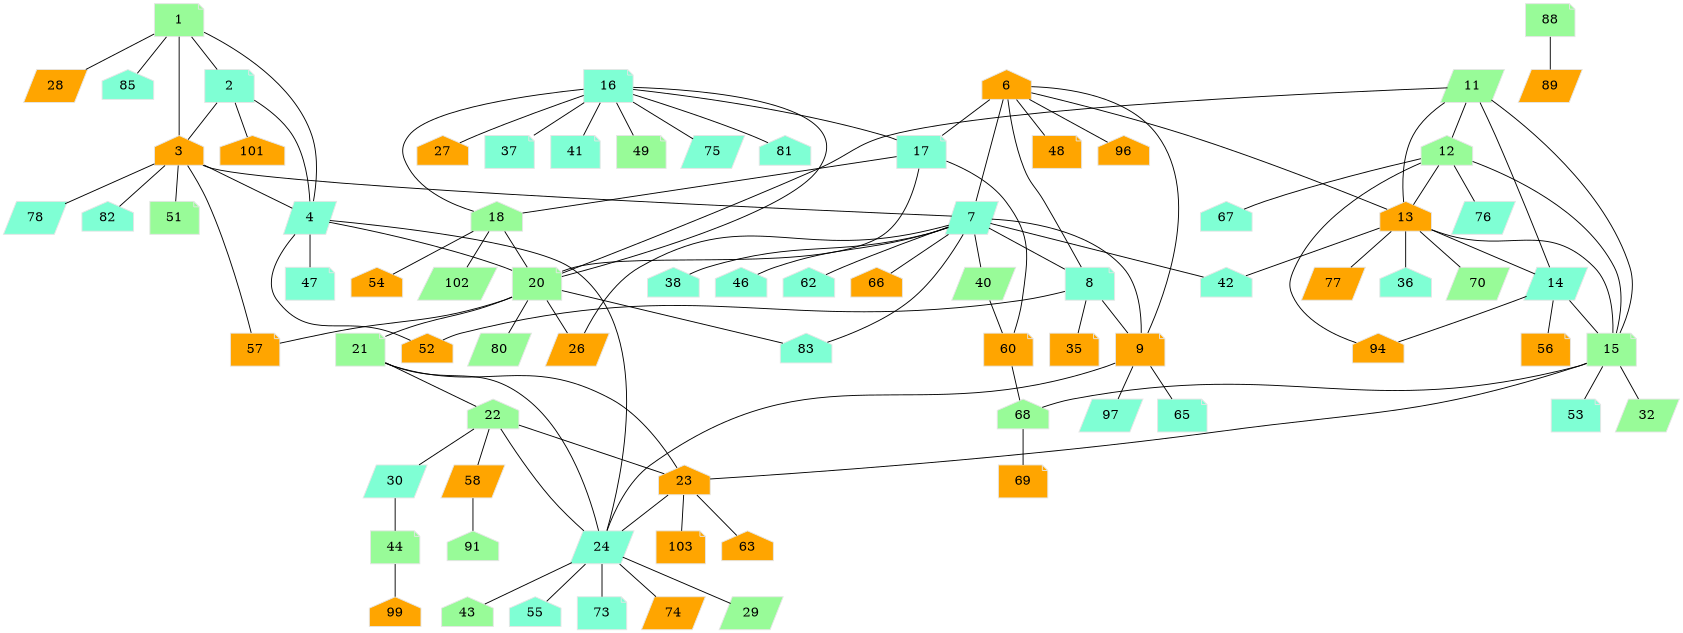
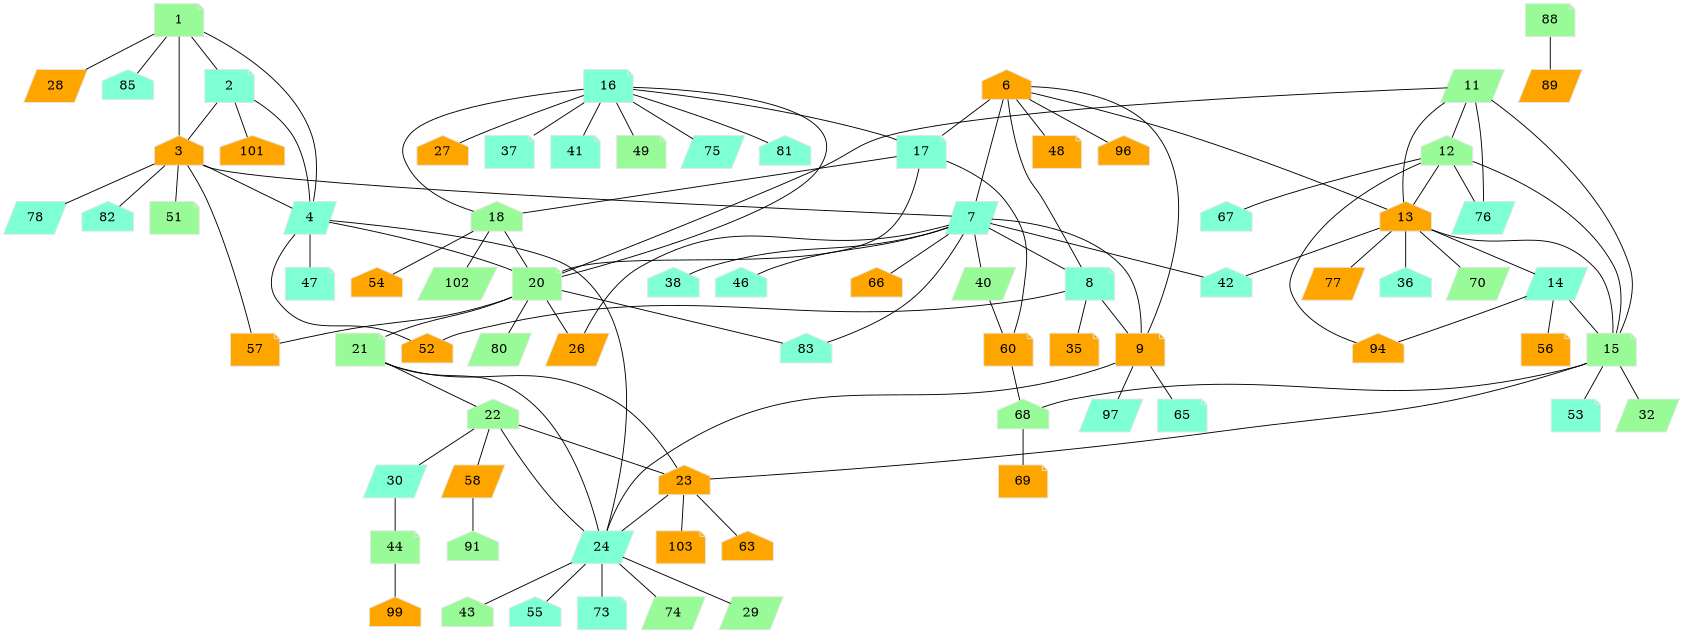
(1518, 188) -> (1482, 152)
(809, 284) -> none
(673, 613) -> (673, 613)
